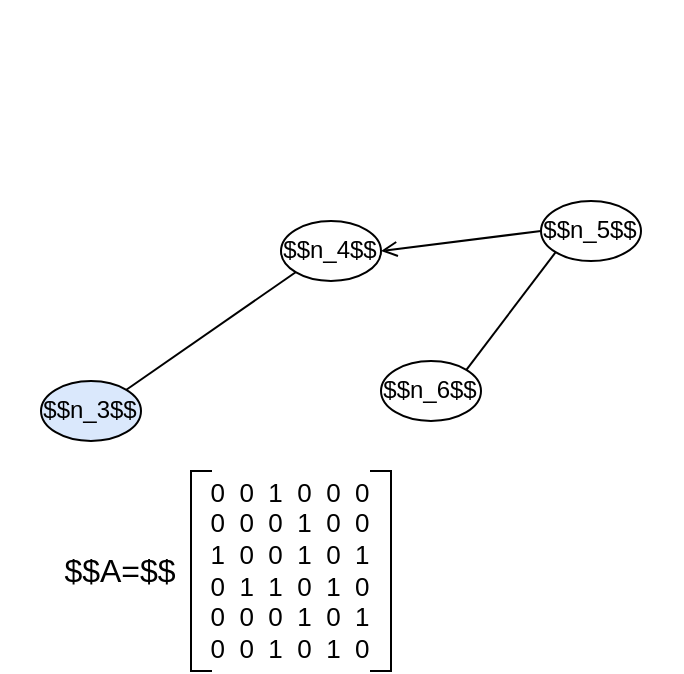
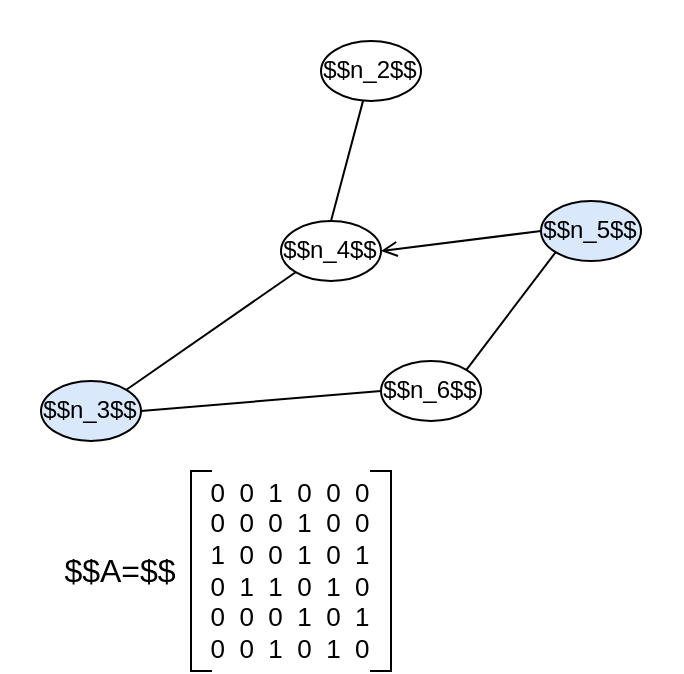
none -> (371, 71)
none -> (347, 161)
(591, 231) -> (591, 231)
none -> (261, 401)
